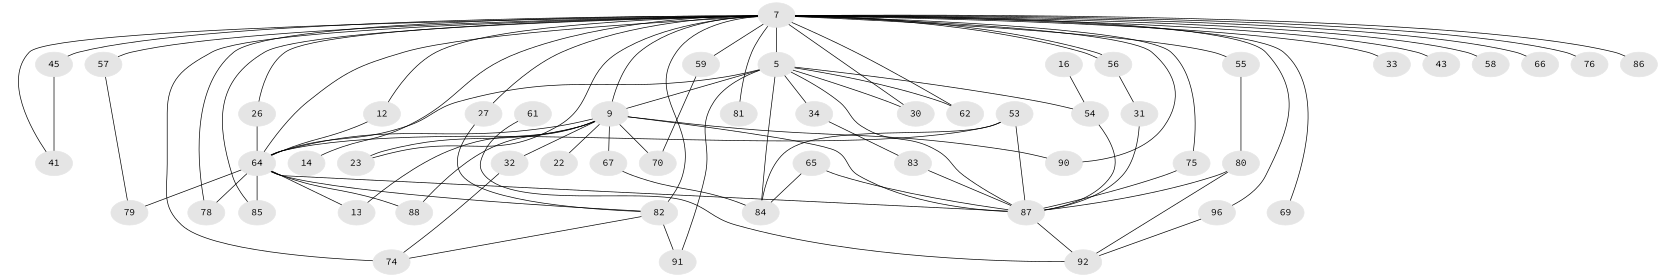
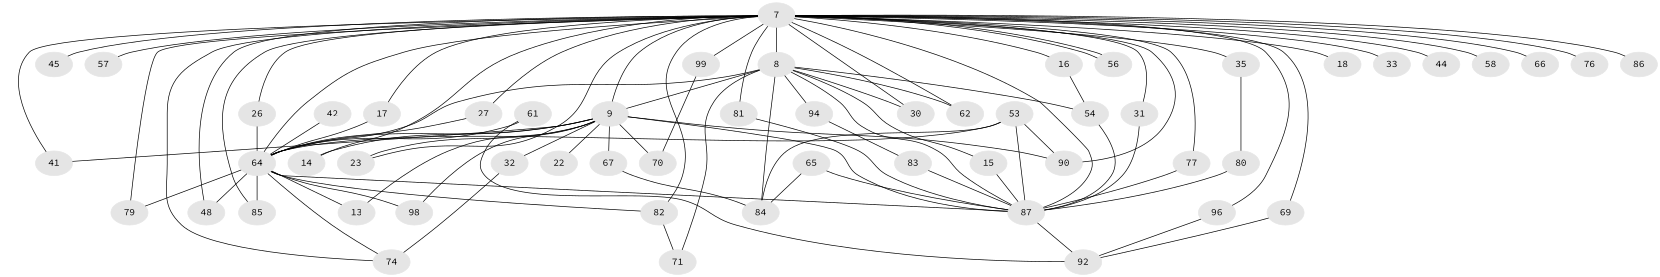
none -> (923, 30)
(701, 64) -> (701, 64)
(776, 64) -> (776, 64)
(1241, 64) -> (1241, 64)
none -> (1343, 64)
(1441, 64) -> (1441, 64)
none -> (992, 77)
(1126, 89) -> (994, 26)
(54, 114) -> (242, 150)
none -> (333, 114)
(382, 114) -> (382, 114)
(814, 114) -> (814, 114)
none -> (456, 134)
(116, 139) -> (381, 30)
none -> (395, 139)
none -> (1039, 139)
none -> (988, 163)
(1192, 163) -> (1192, 163)
none -> (879, 170)
(521, 199) -> (413, 129)
(206, 213) -> (206, 213)
(414, 213) -> (414, 213)
(1162, 213) -> (1185, 239)
(525, 237) -> (321, 217)
(678, 262) -> (678, 262)
